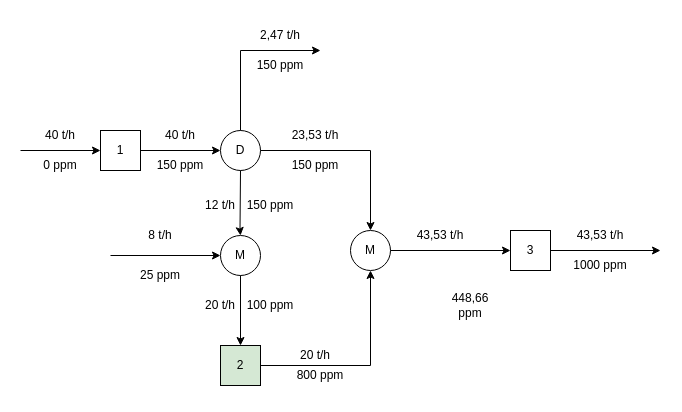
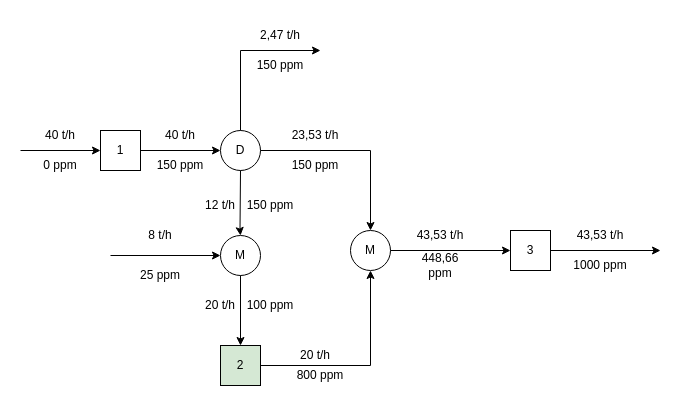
(471, 306) -> (441, 266)
